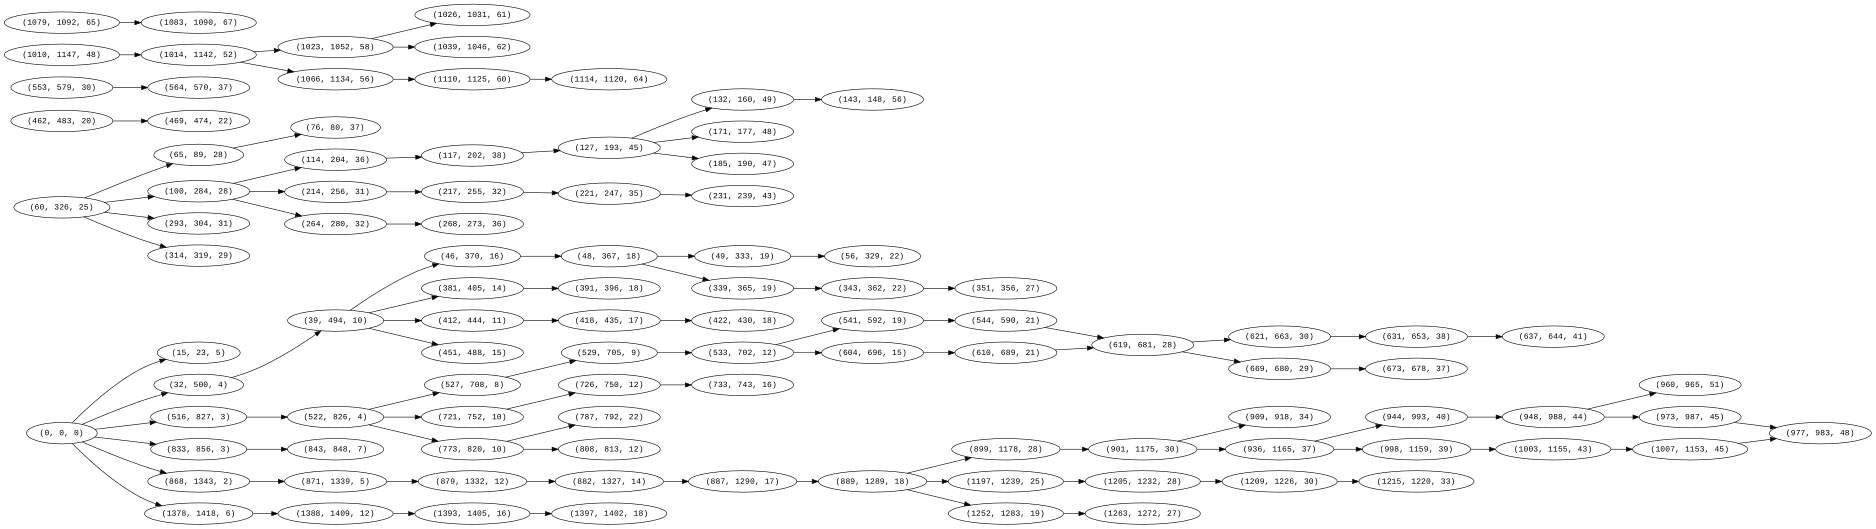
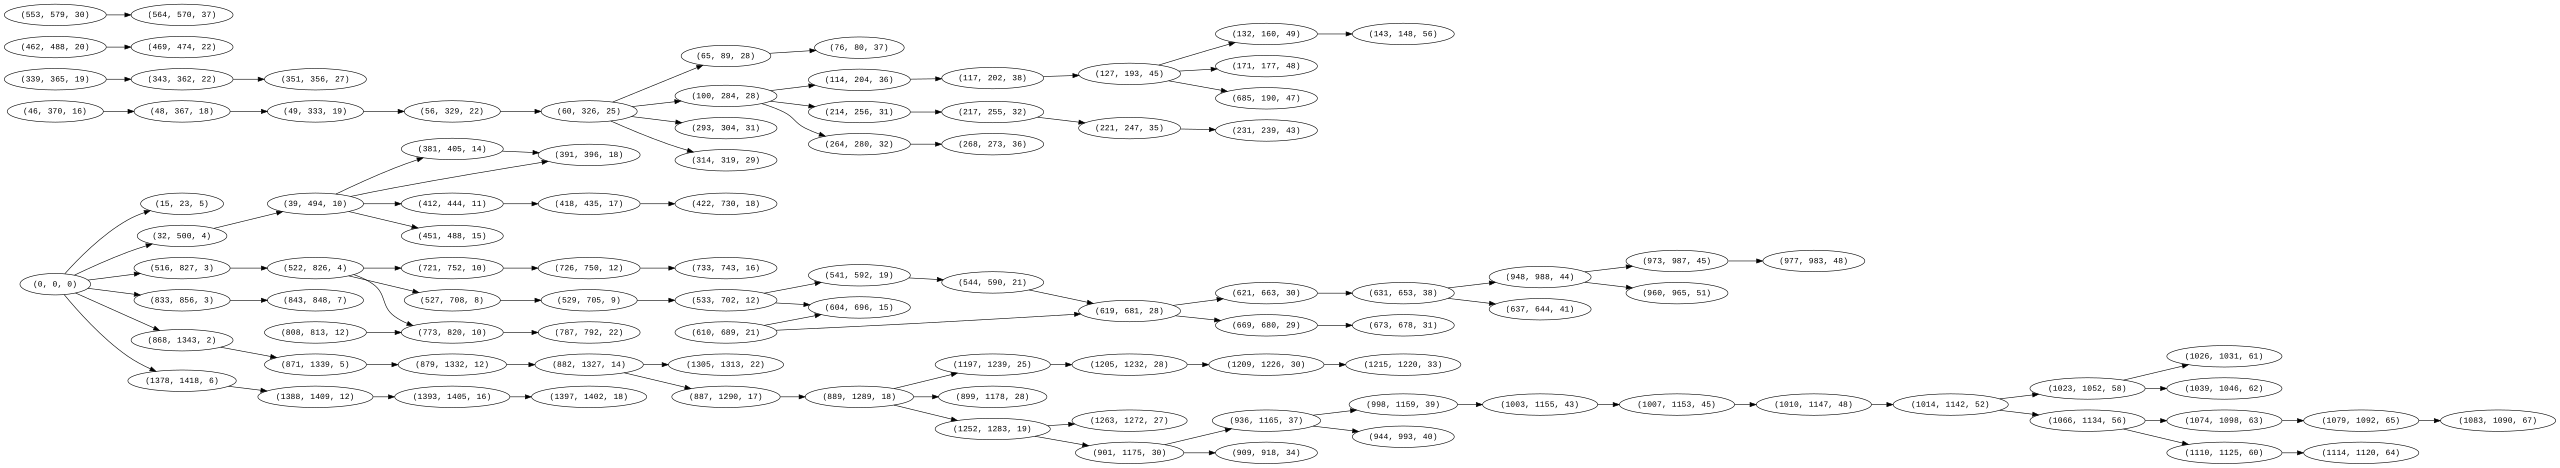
none -> (518, 111)
(62, 121) -> (55, 47)
(743, 164) -> (1266, 98)
(673, 271) -> none
(390, 285) -> (446, 178)
(743, 321) -> (726, 204)
(936, 353) -> (790, 321)
none -> (726, 365)
(1416, 369) -> (1403, 325)
(1482, 417) -> (1469, 285)
none -> (2224, 421)
(1754, 441) -> (1742, 405)
(538, 449) -> (381, 332)
(1071, 449) -> (1059, 440)
